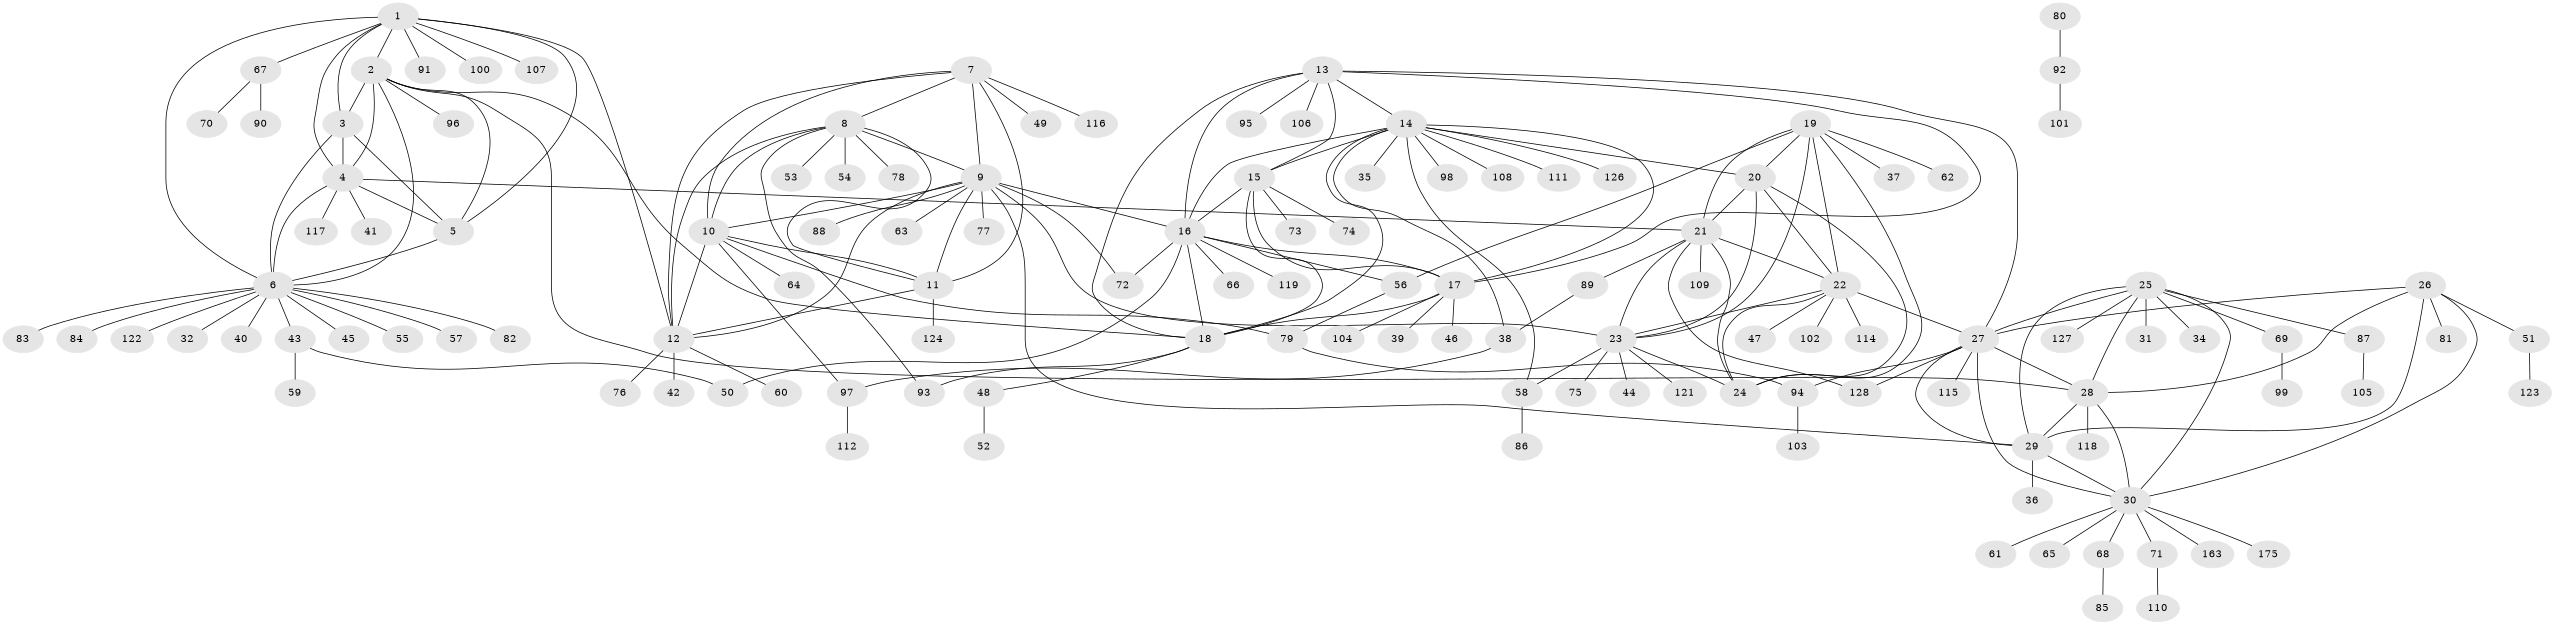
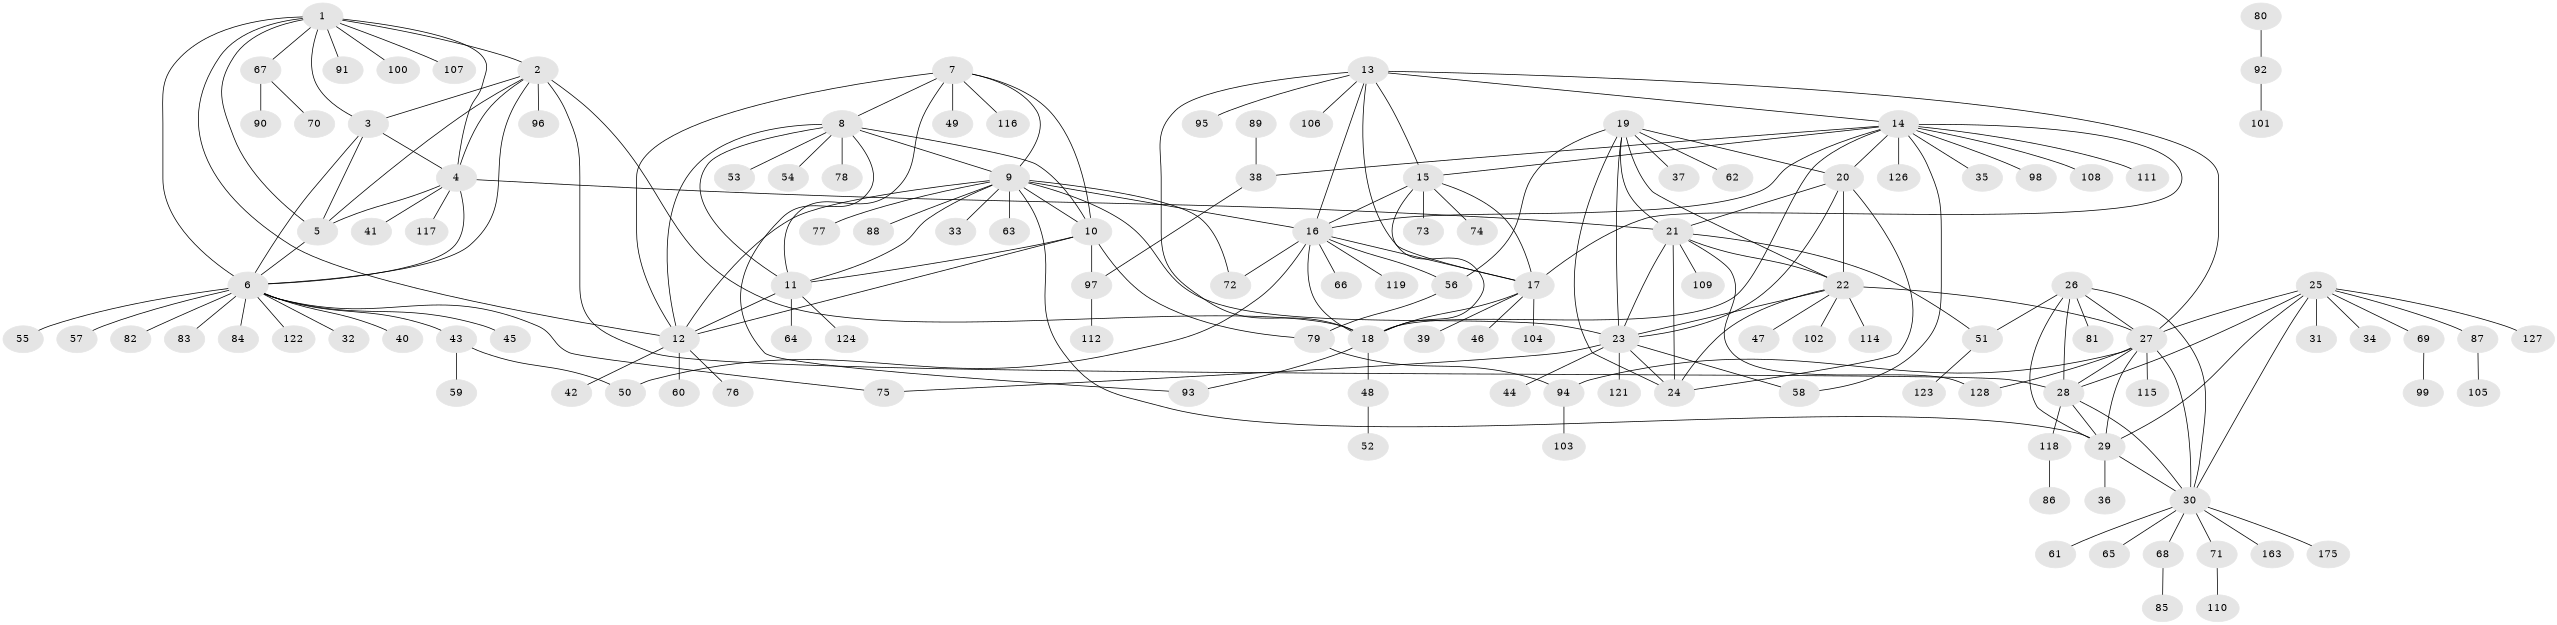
none -> (956, 232)
(752, 259) -> (791, 314)
(1645, 259) -> (1838, 261)
none -> (560, 346)
(1522, 420) -> (2050, 474)
